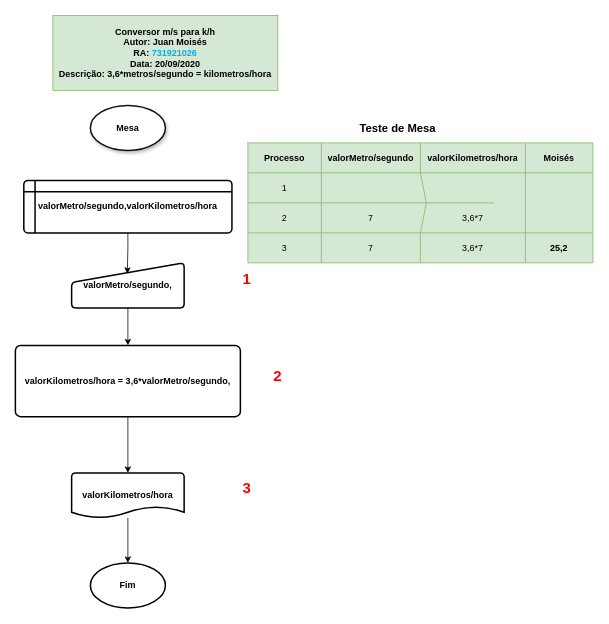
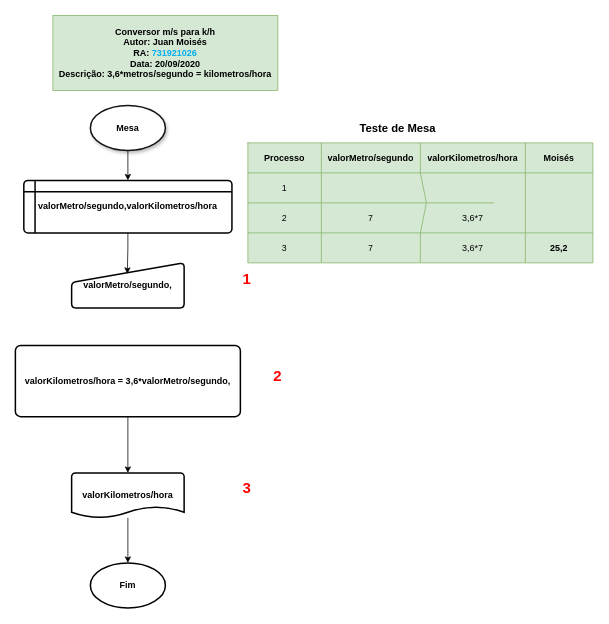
none -> (128, 174)
(128, 339) -> none
